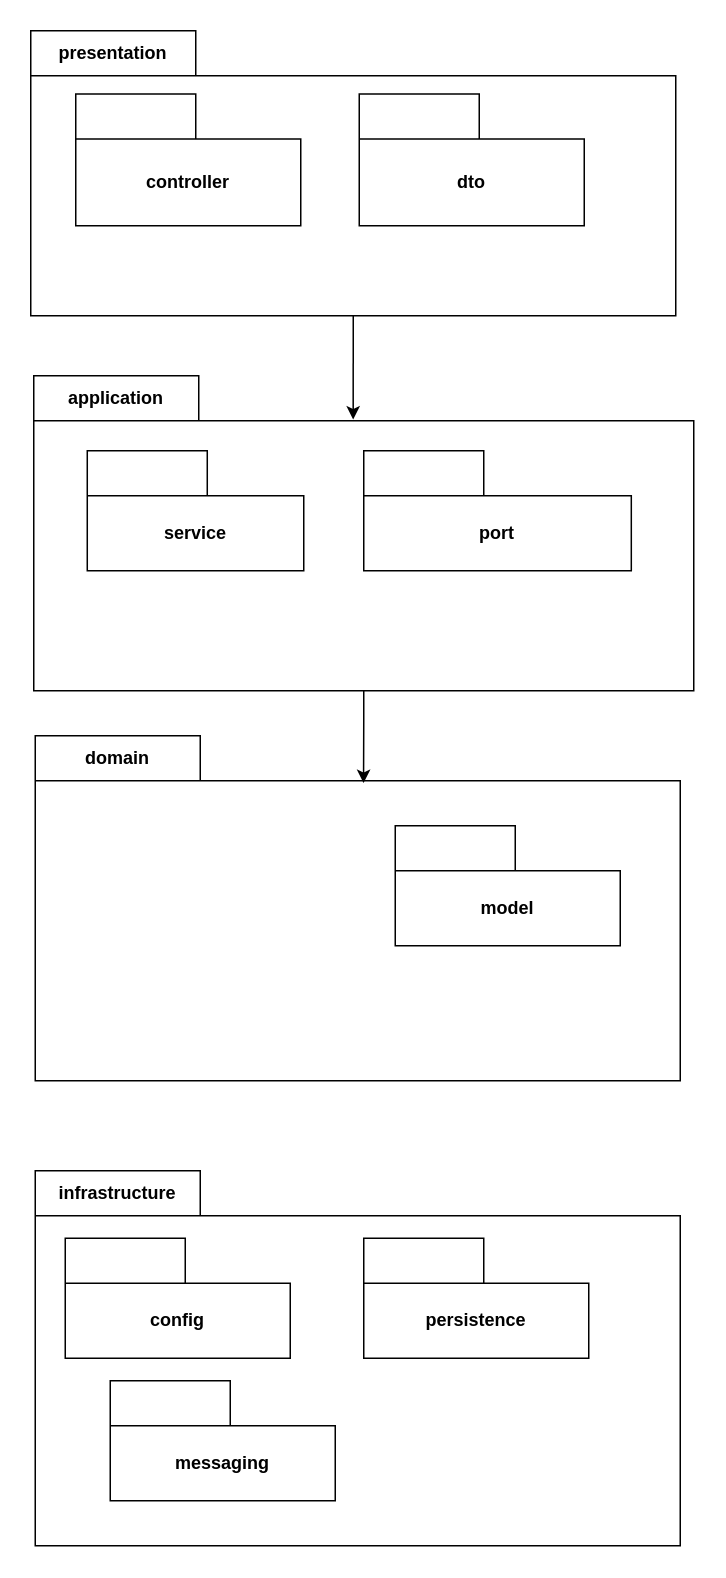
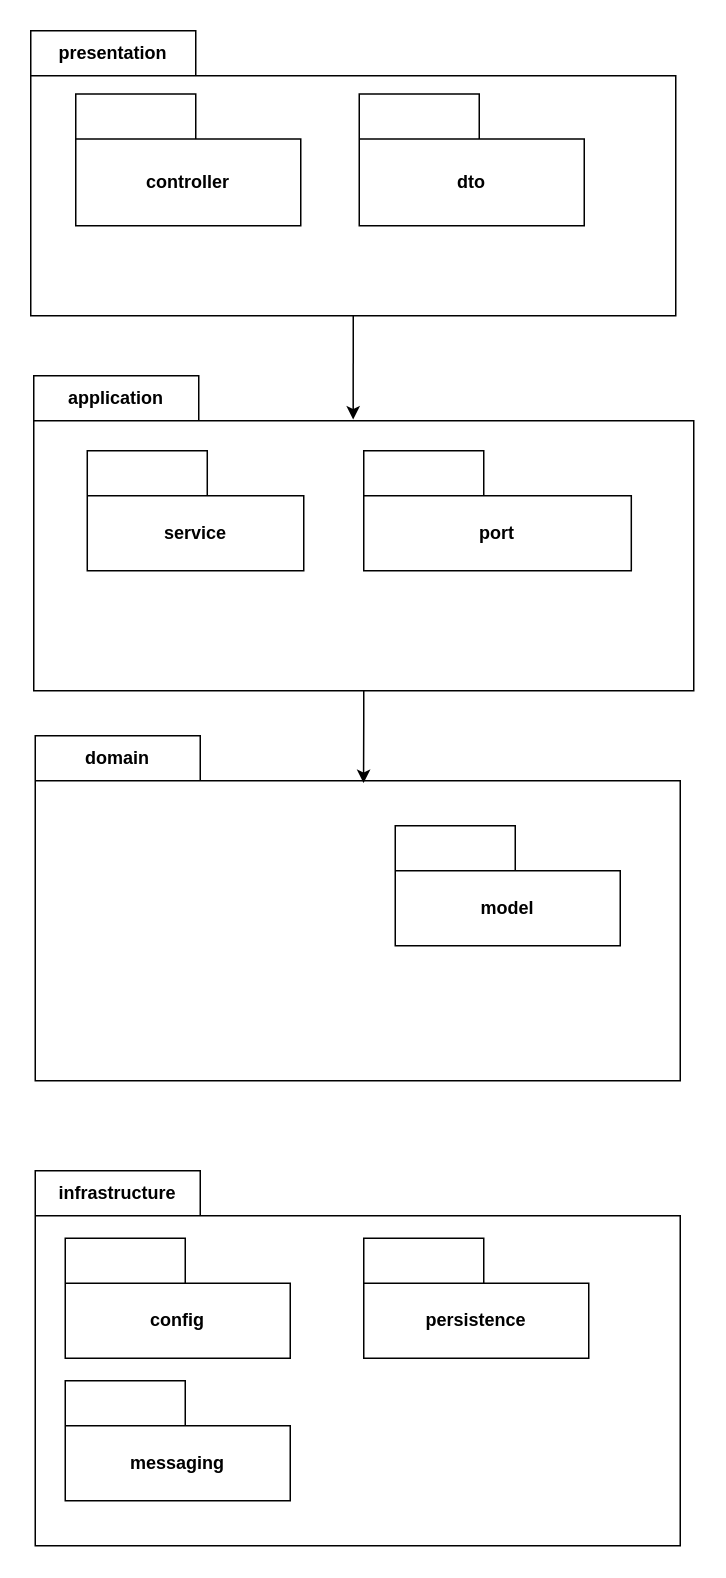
(223, 1441) -> (178, 1441)
